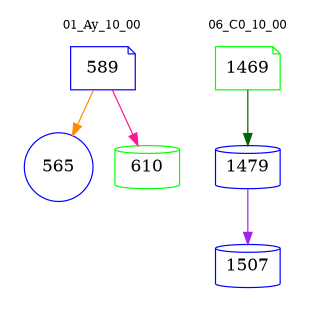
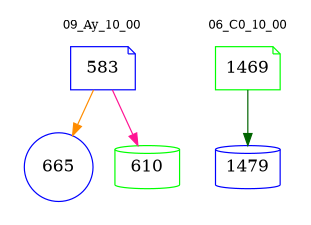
(102, 26) -> (102, 26)
(103, 68) -> (103, 68)
(59, 167) -> (59, 167)
(248, 266) -> none
